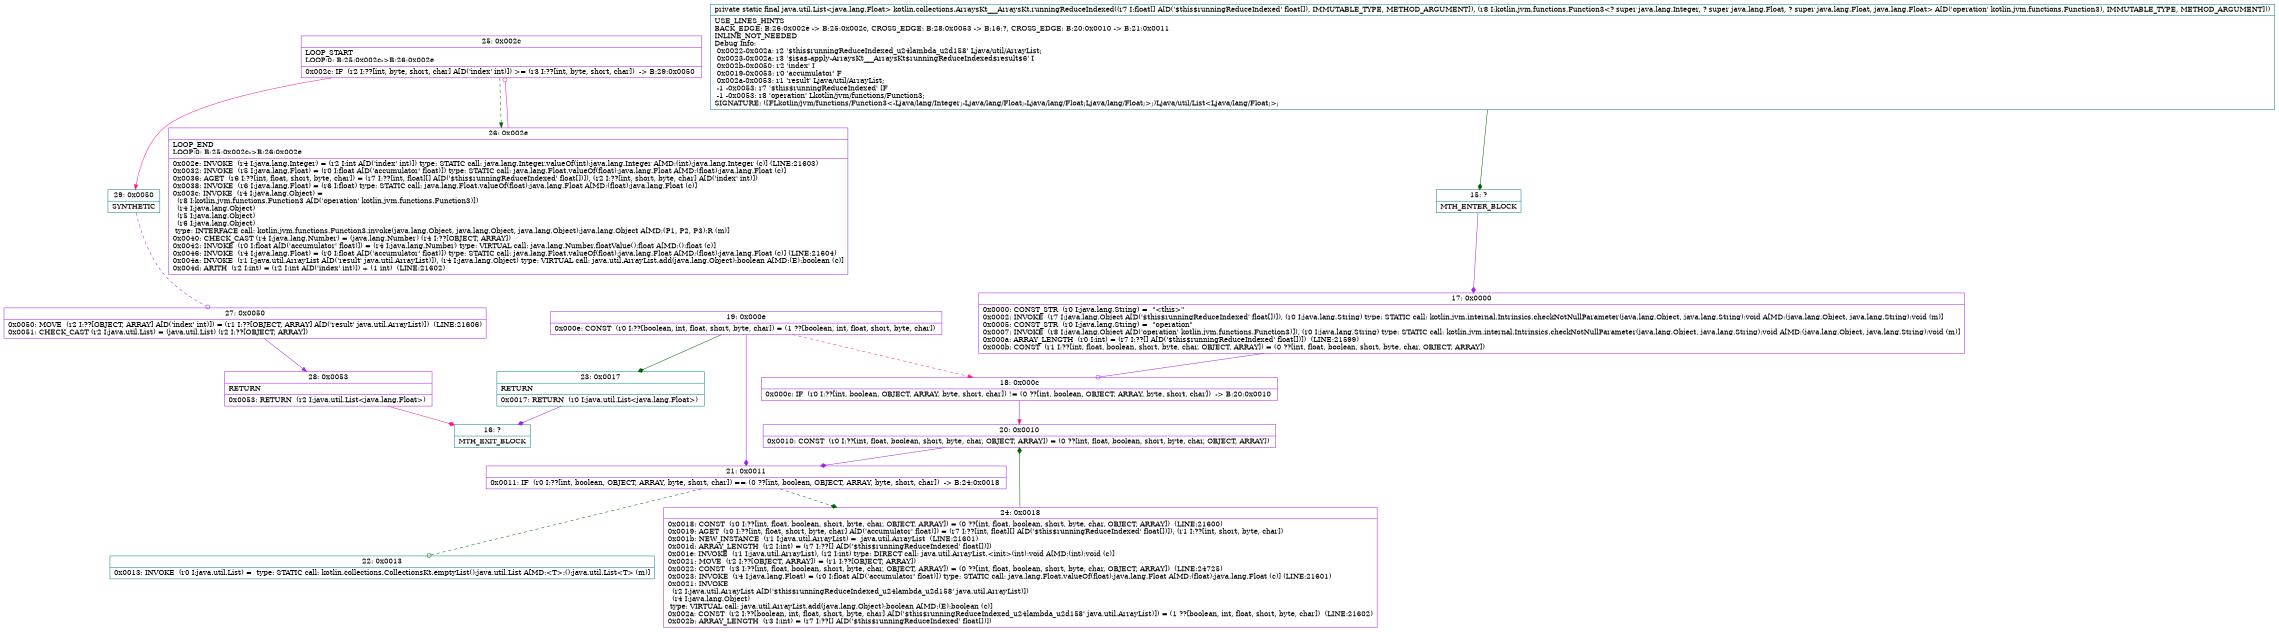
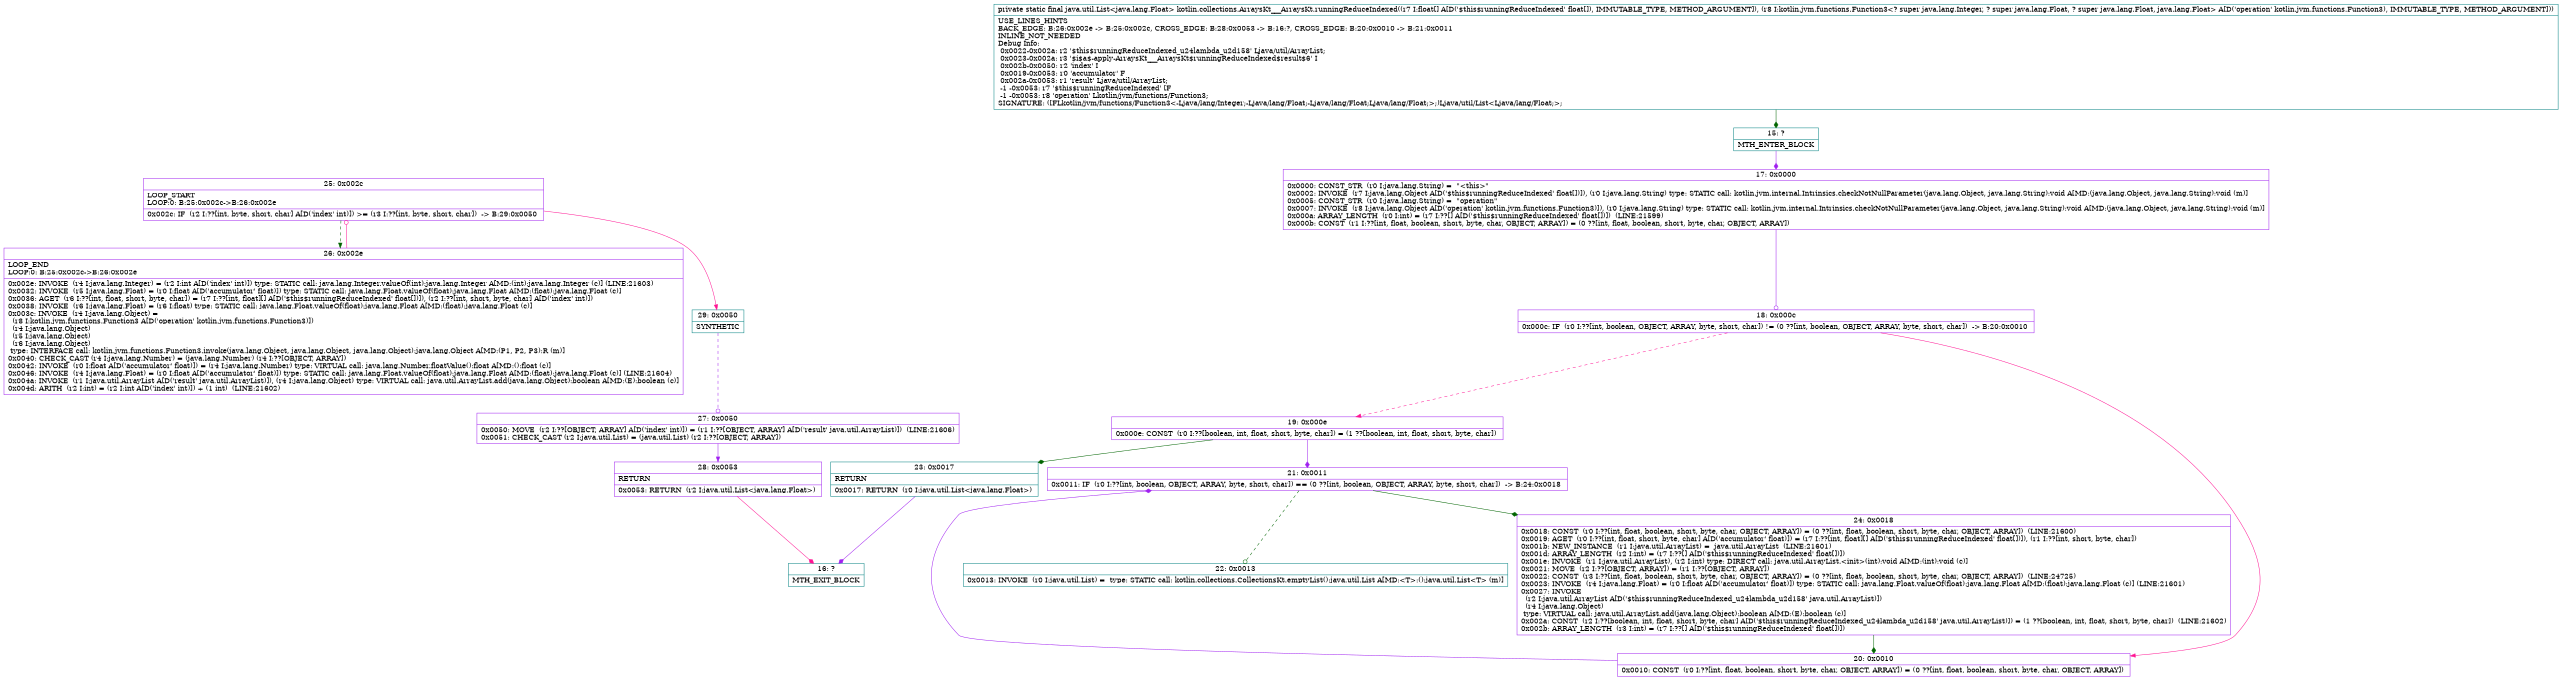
(880, 355) -> (1544, 374)
(806, 497) -> (1442, 502)
(700, 584) -> (1554, 592)
